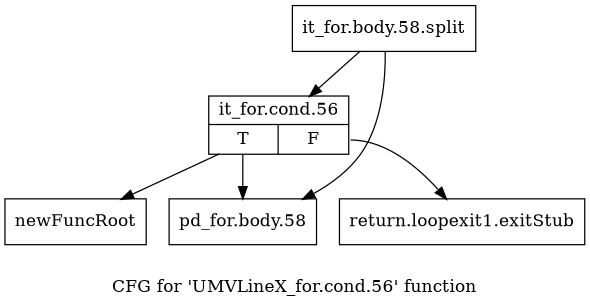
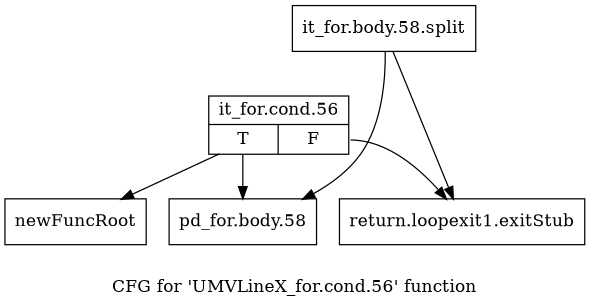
(339, 70) -> (421, 119)
